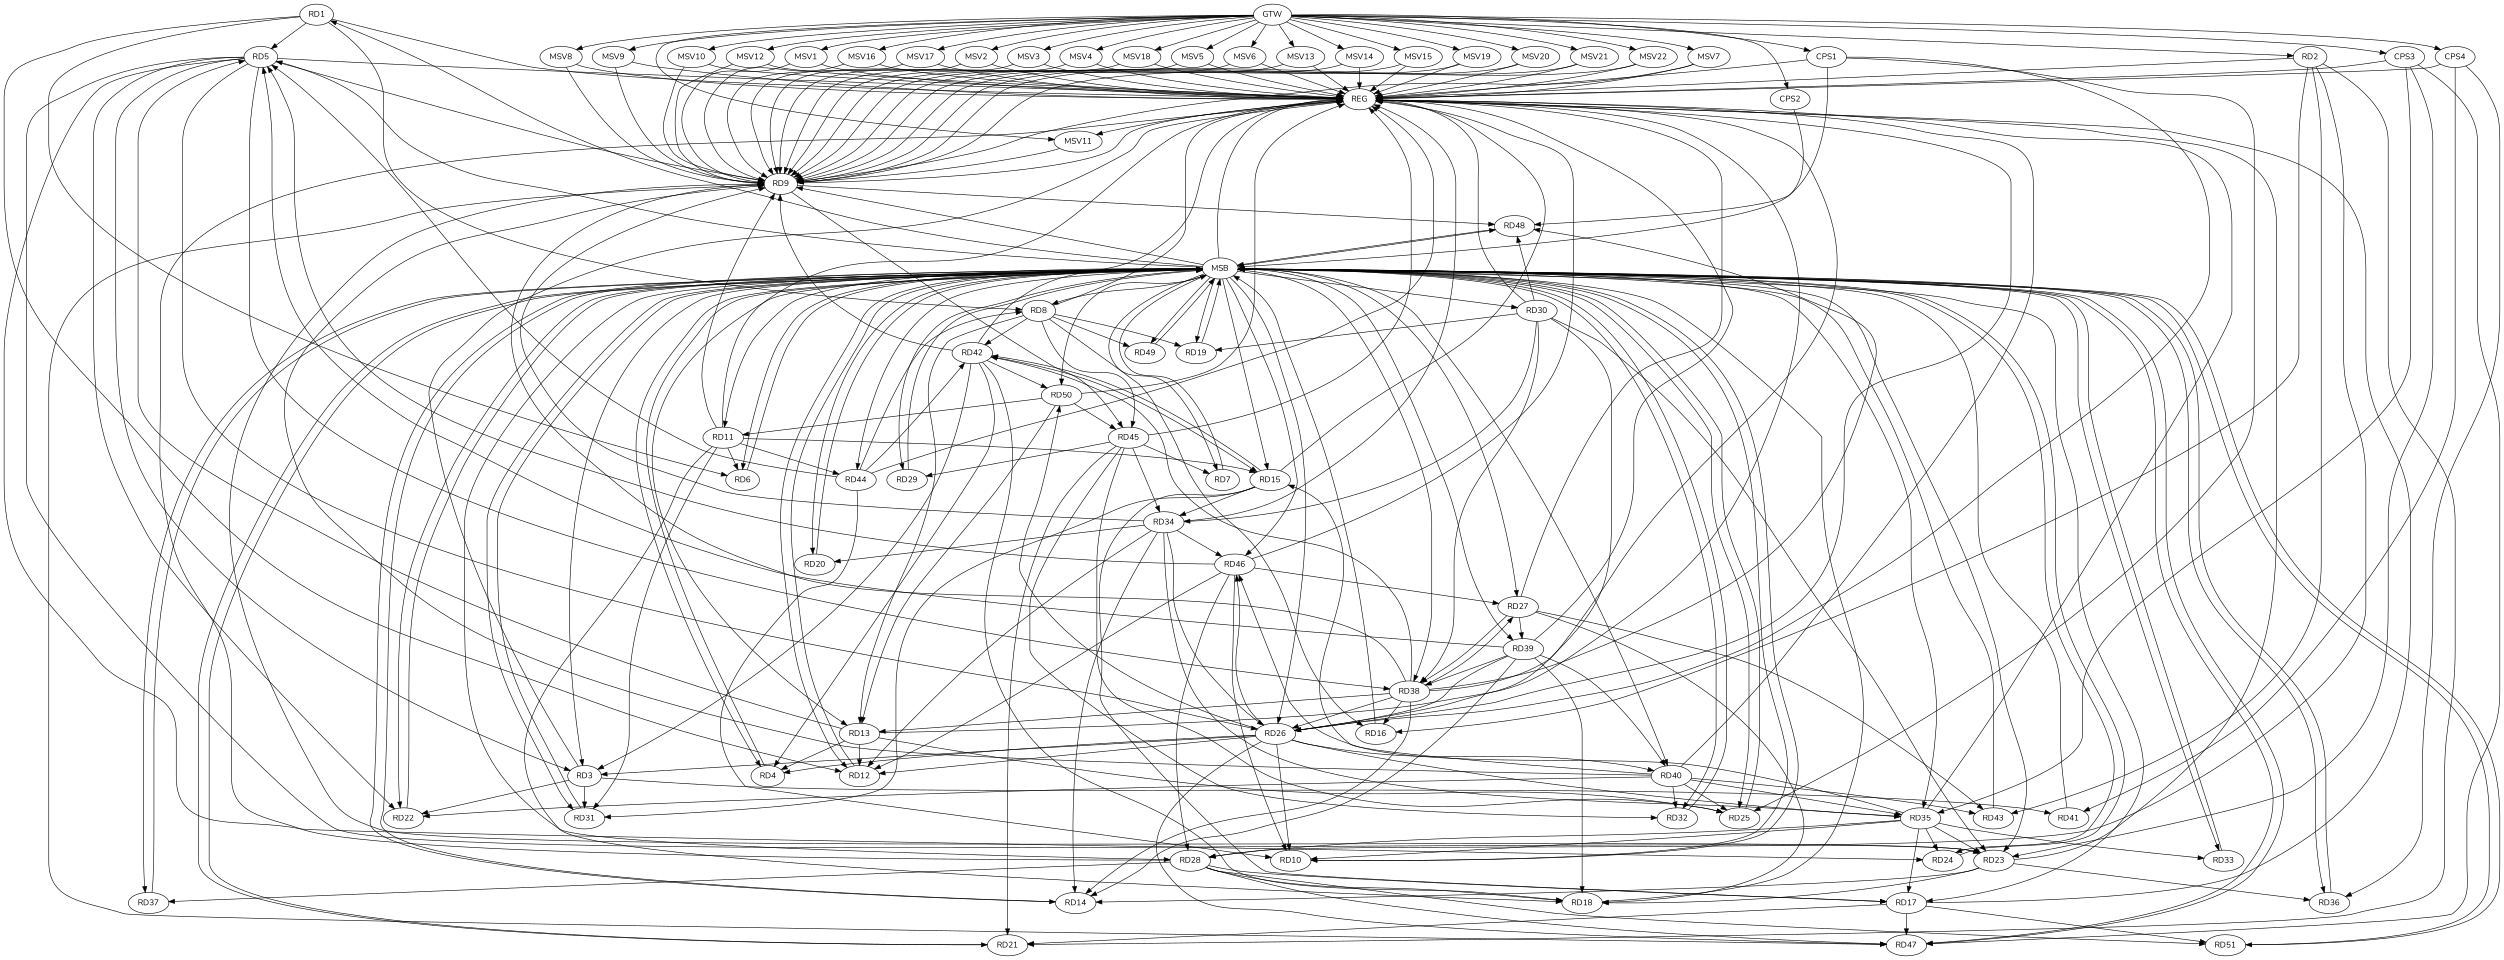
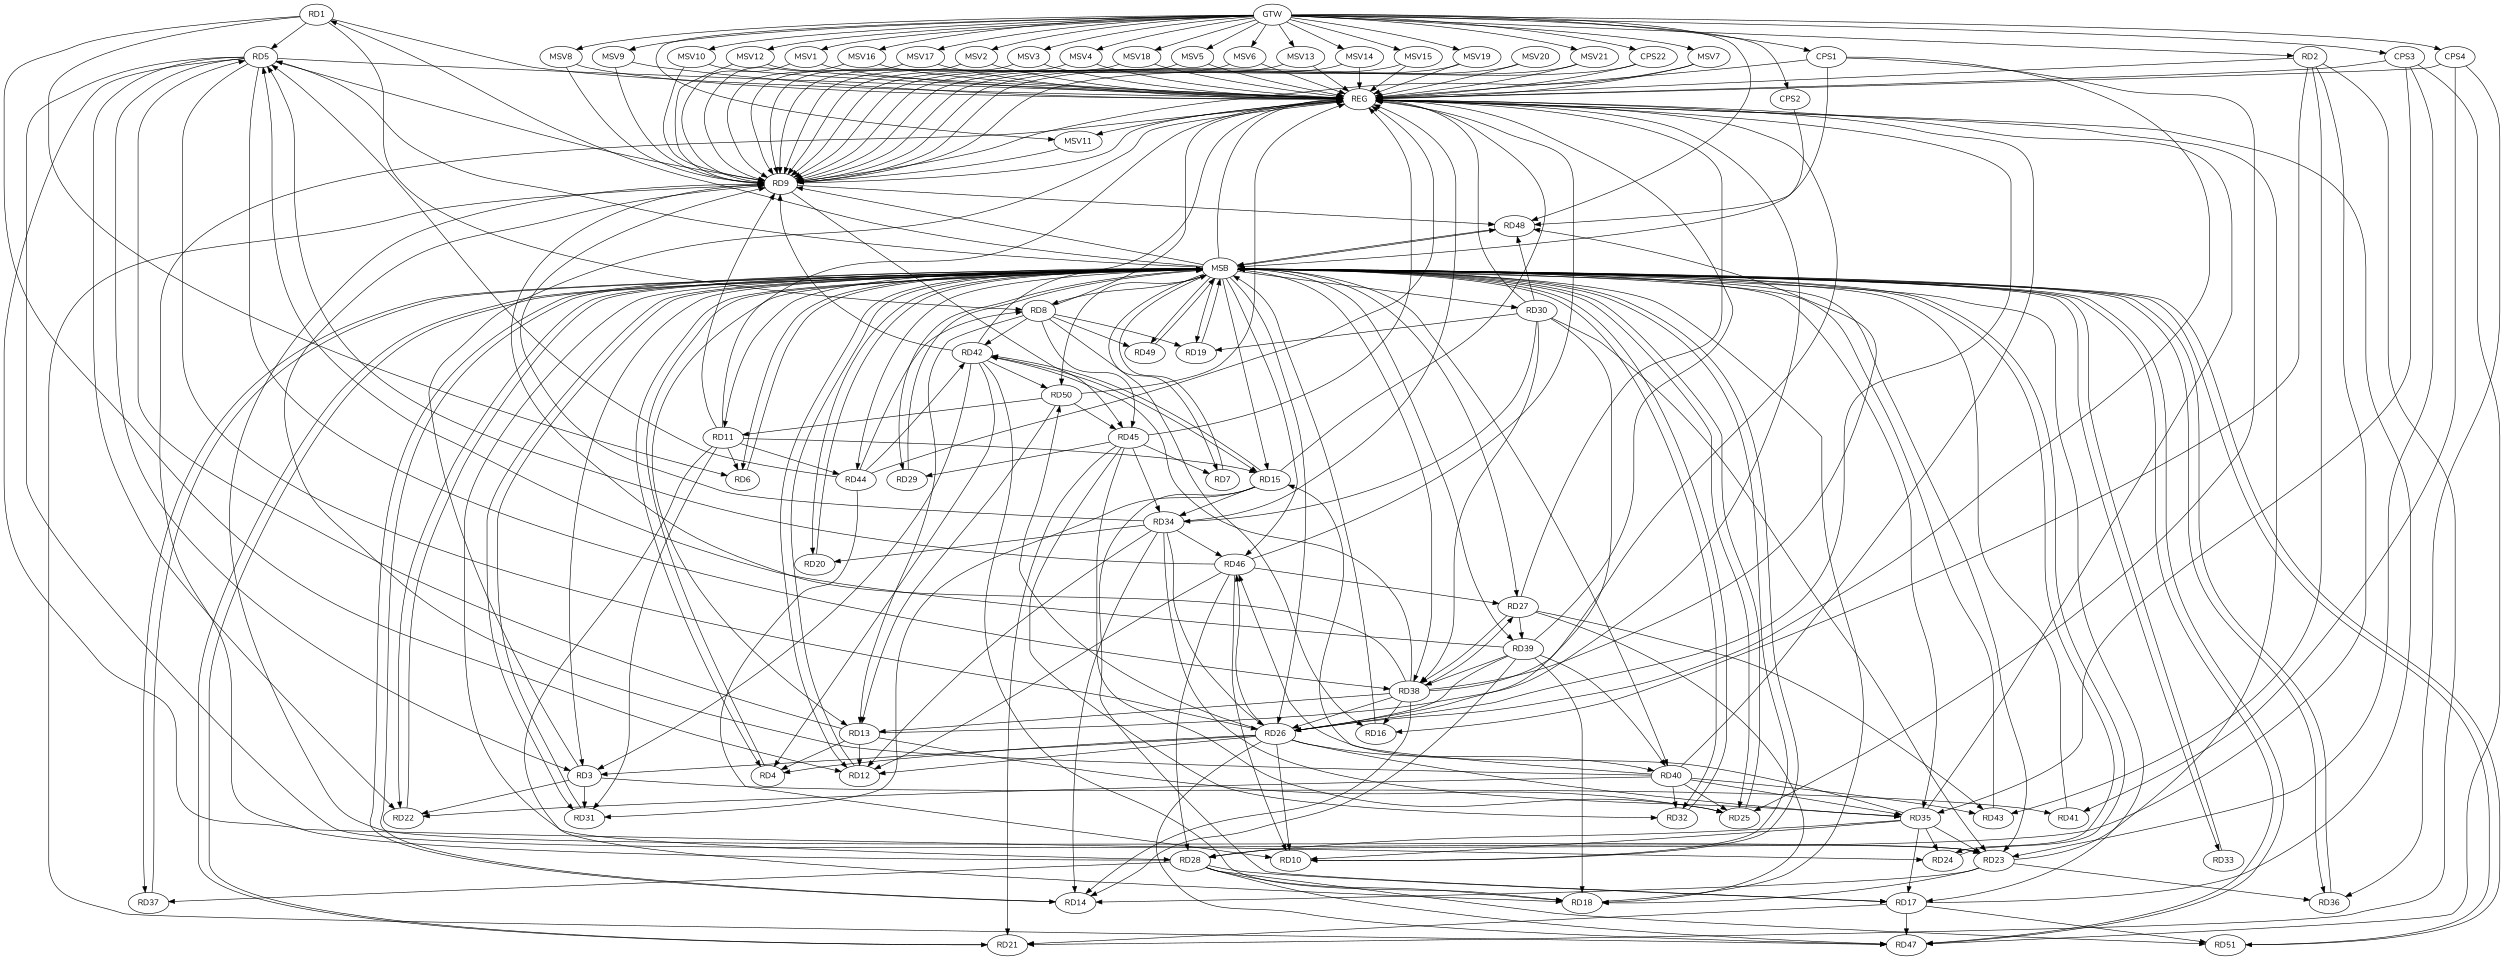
(1403, 28) -> (1720, 40)
(1653, 57) -> (1653, 57)
(2042, 840) -> none
